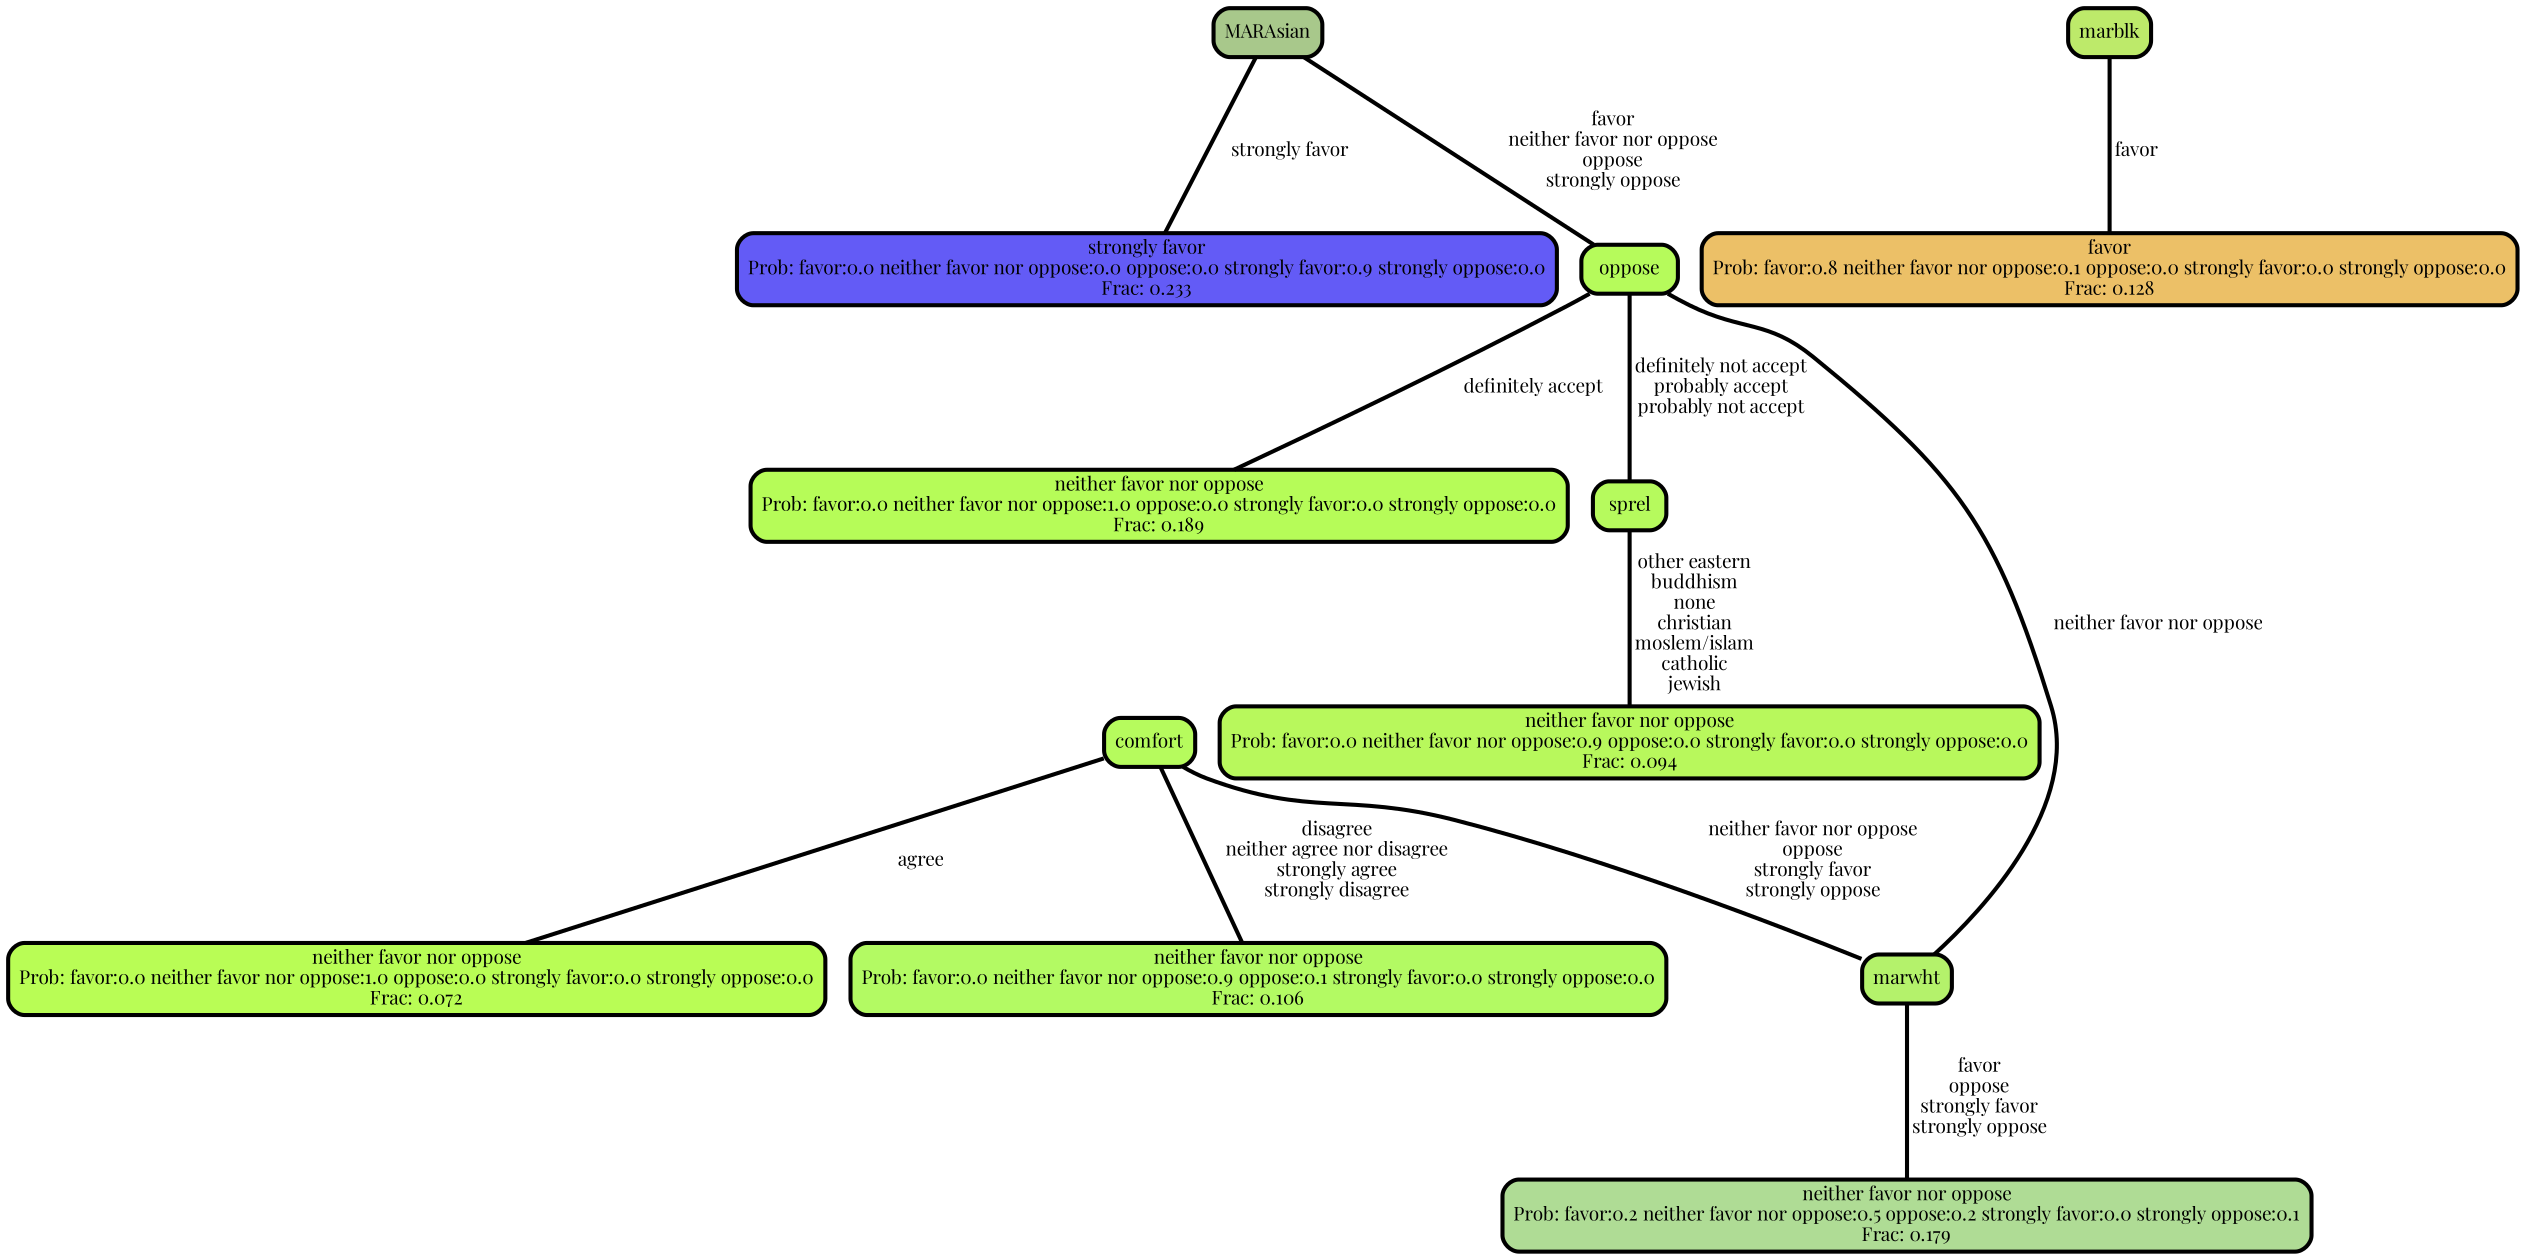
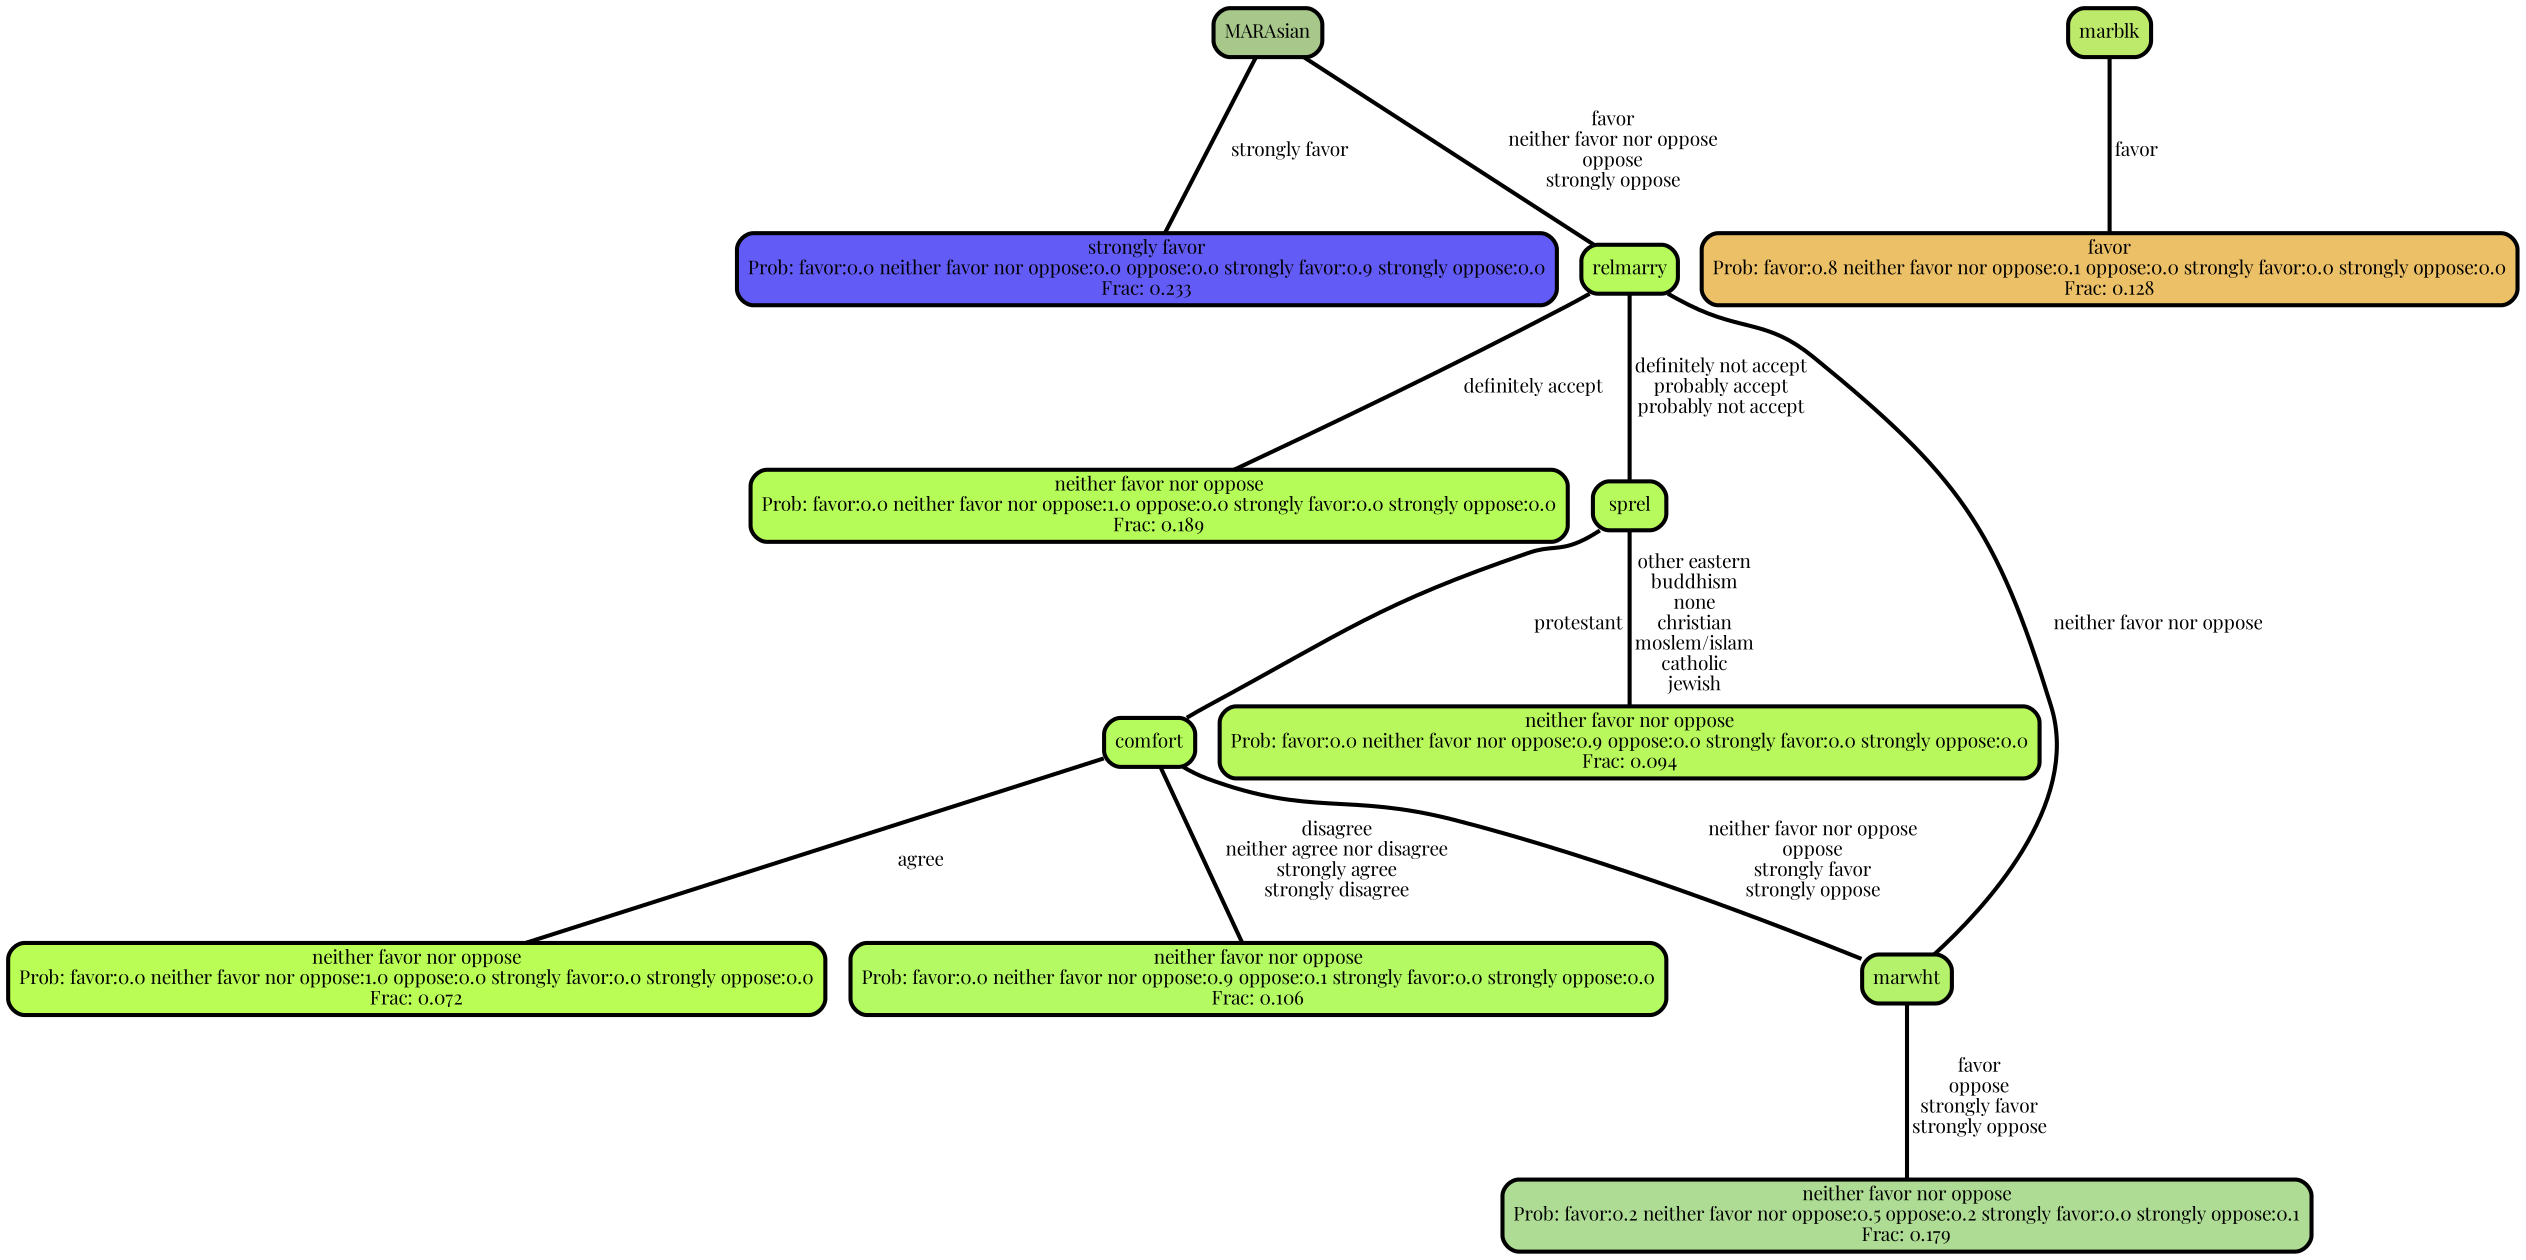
(1630, 269) -> (1630, 269)
none -> (1387, 609)
